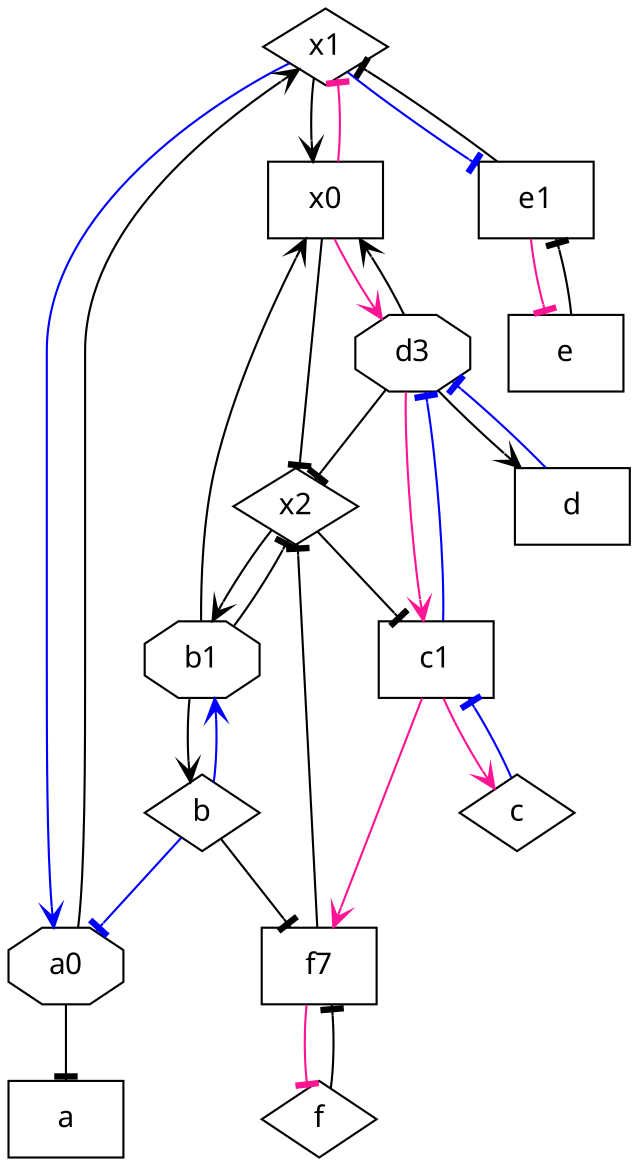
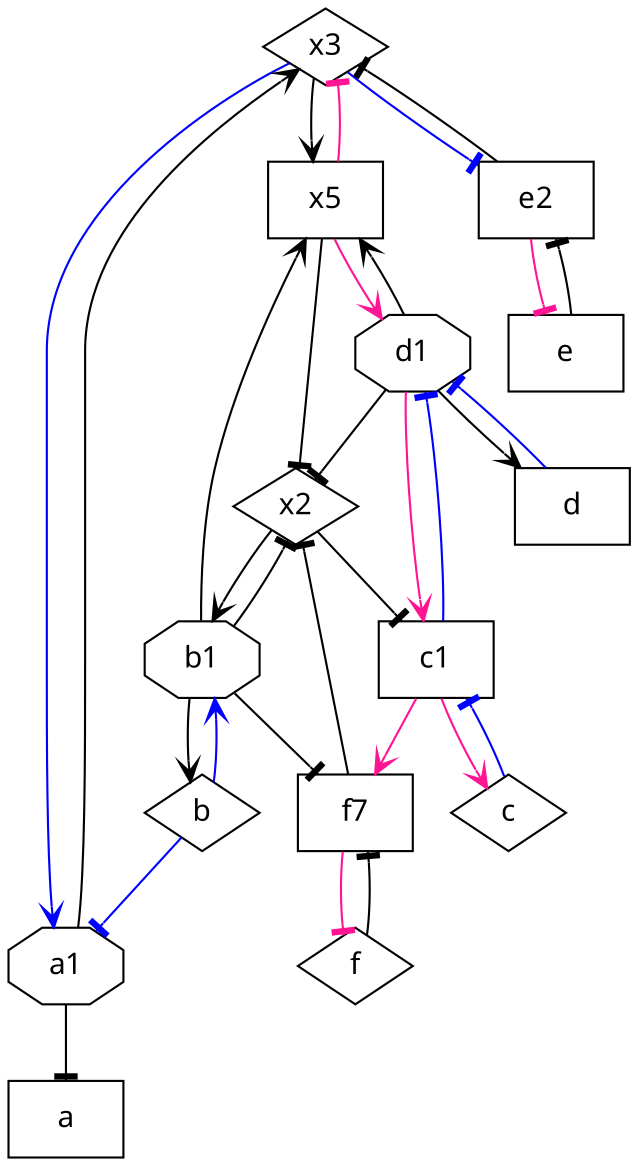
(326, 47) -> (326, 47)
(326, 200) -> (326, 200)
(536, 200) -> (536, 200)
(413, 353) -> (413, 353)
(252, 879) -> (272, 730)
(66, 966) -> (66, 966)
